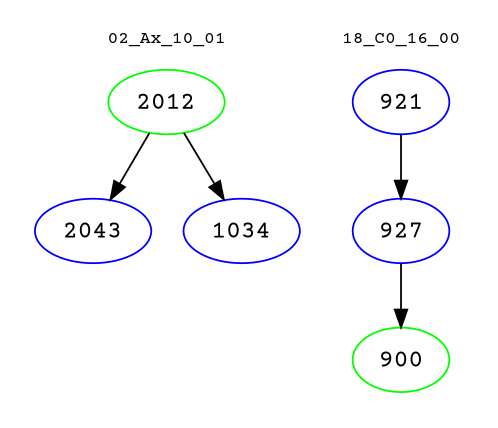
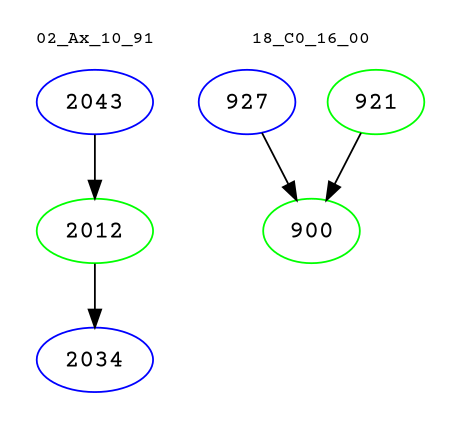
(167, 38) -> (96, 38)
(401, 102) -> (376, 102)
(135, 158) -> (95, 158)
(401, 158) -> (348, 158)
(242, 231) -> (95, 360)
